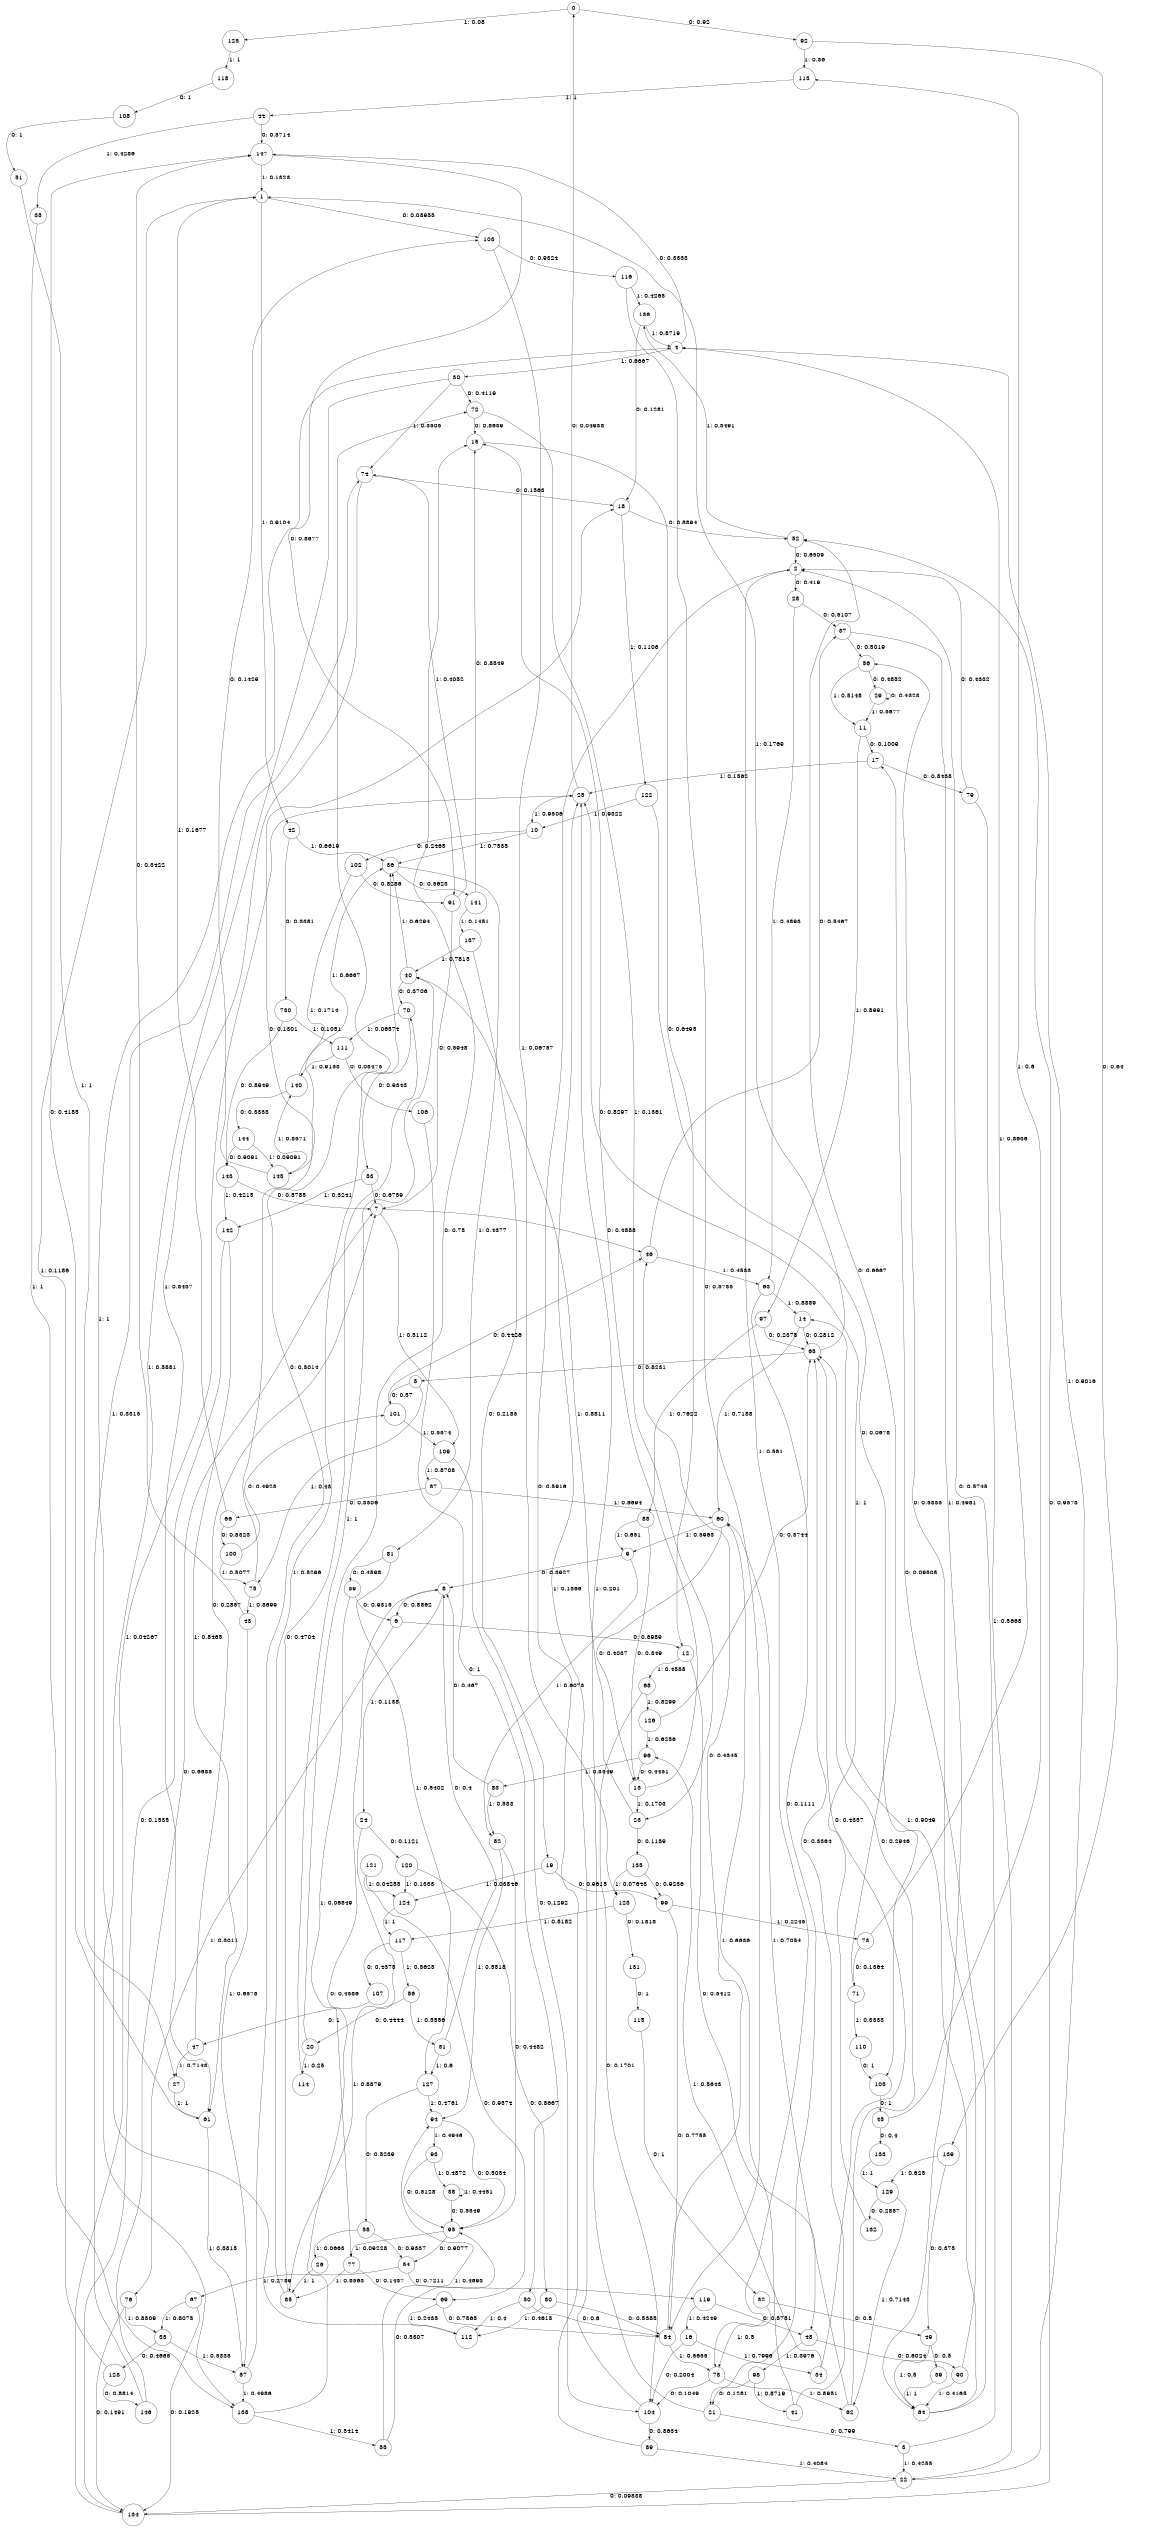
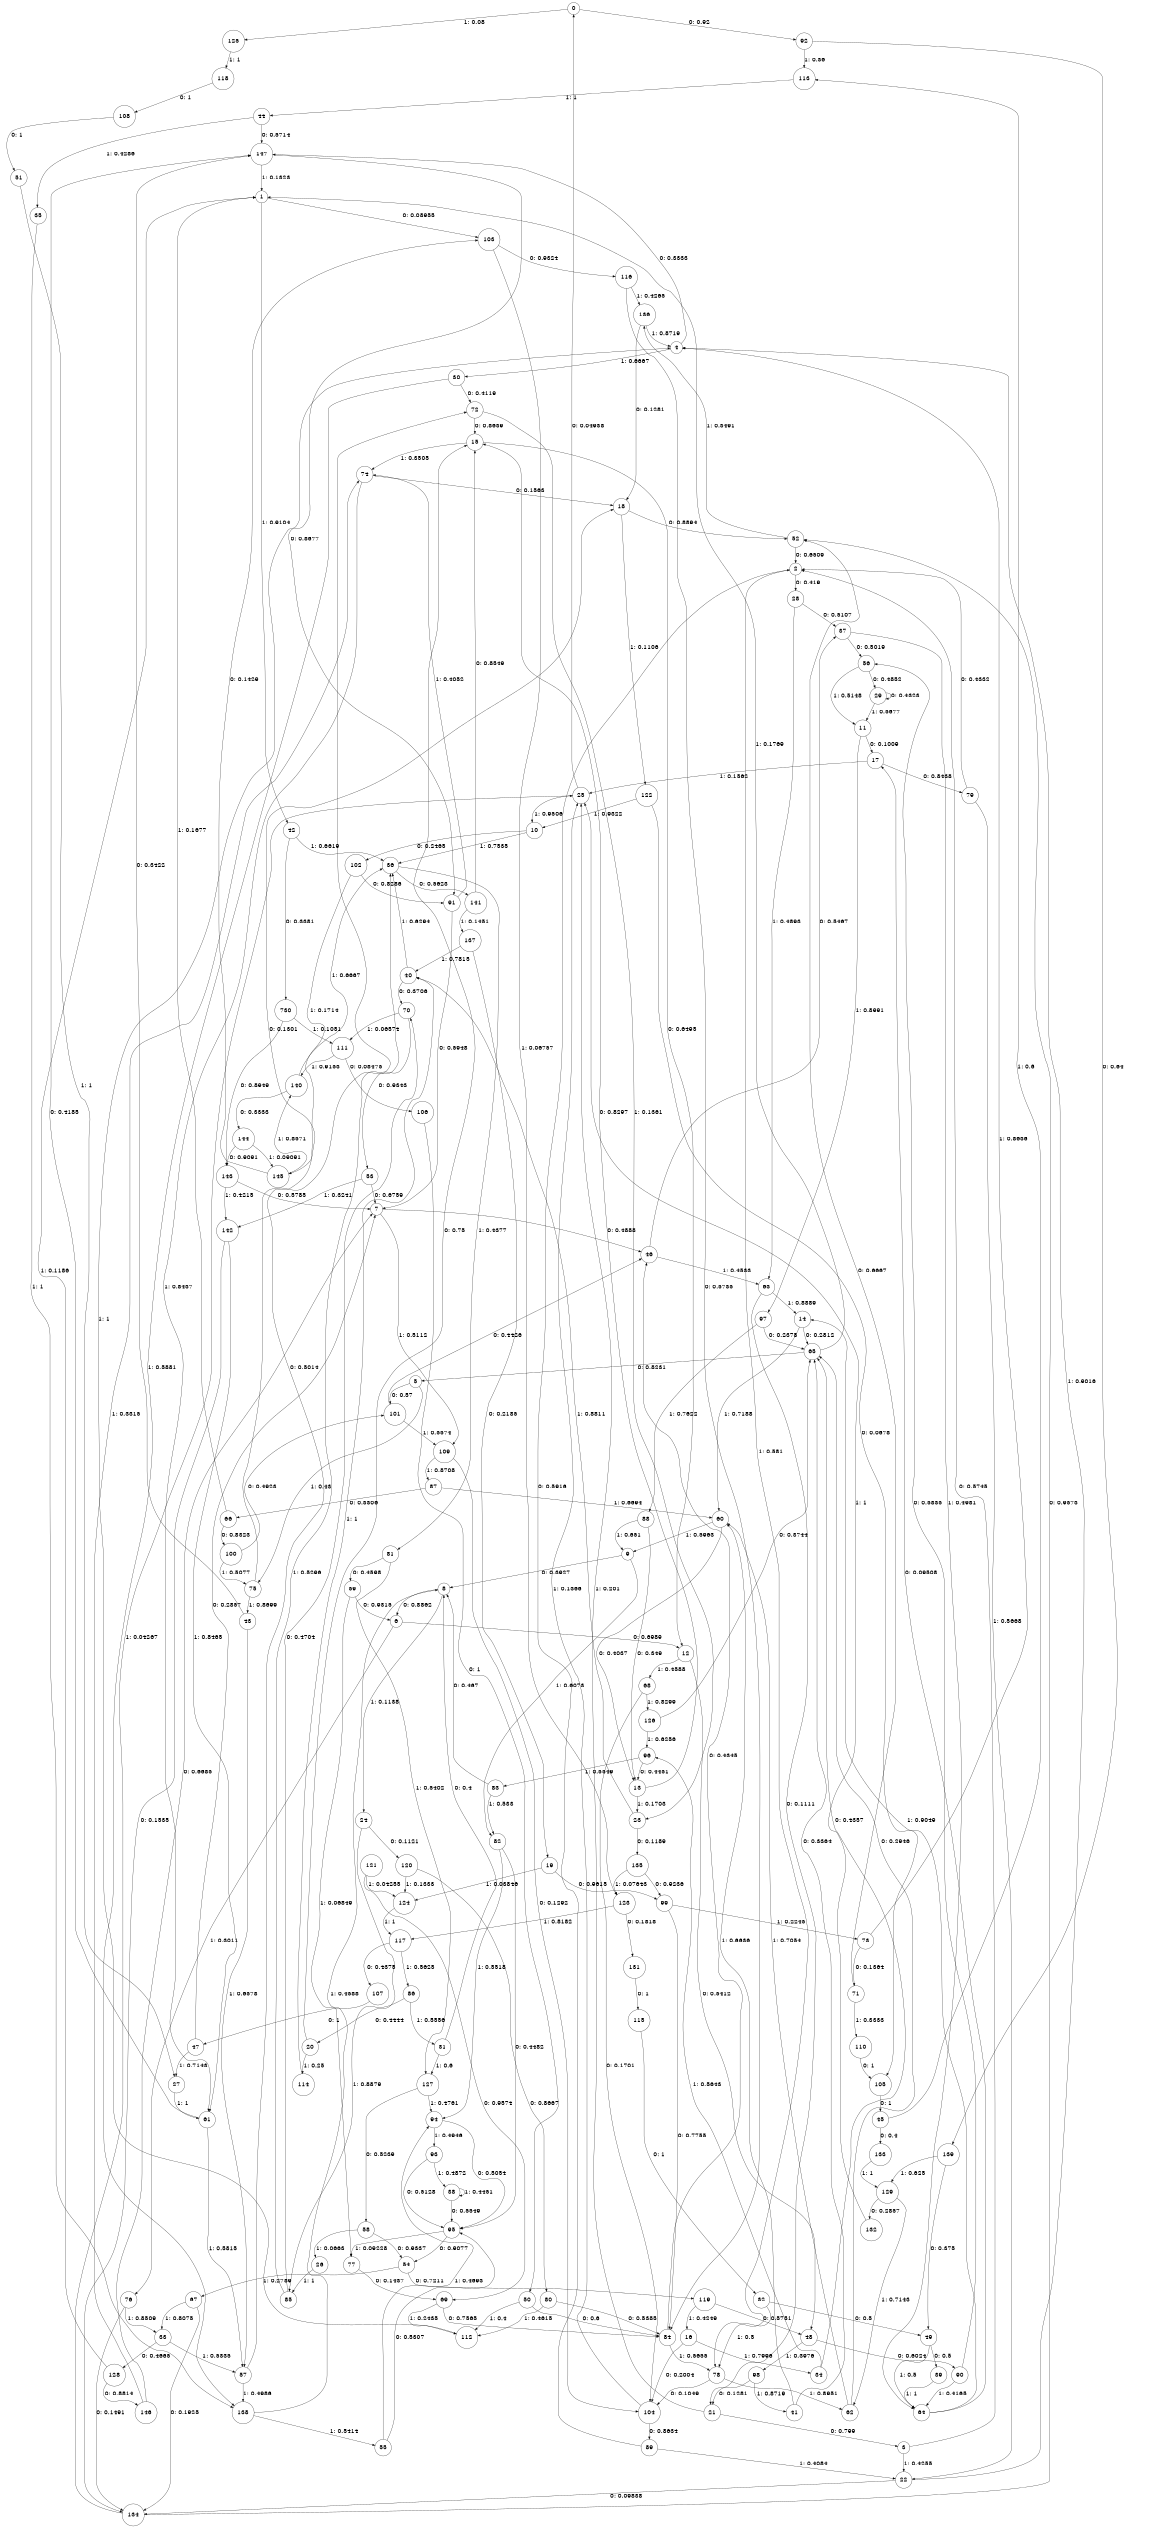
(414, 423) -> (418, 450)
(347, 1994) -> (347, 1994)
(324, 2287) -> none
